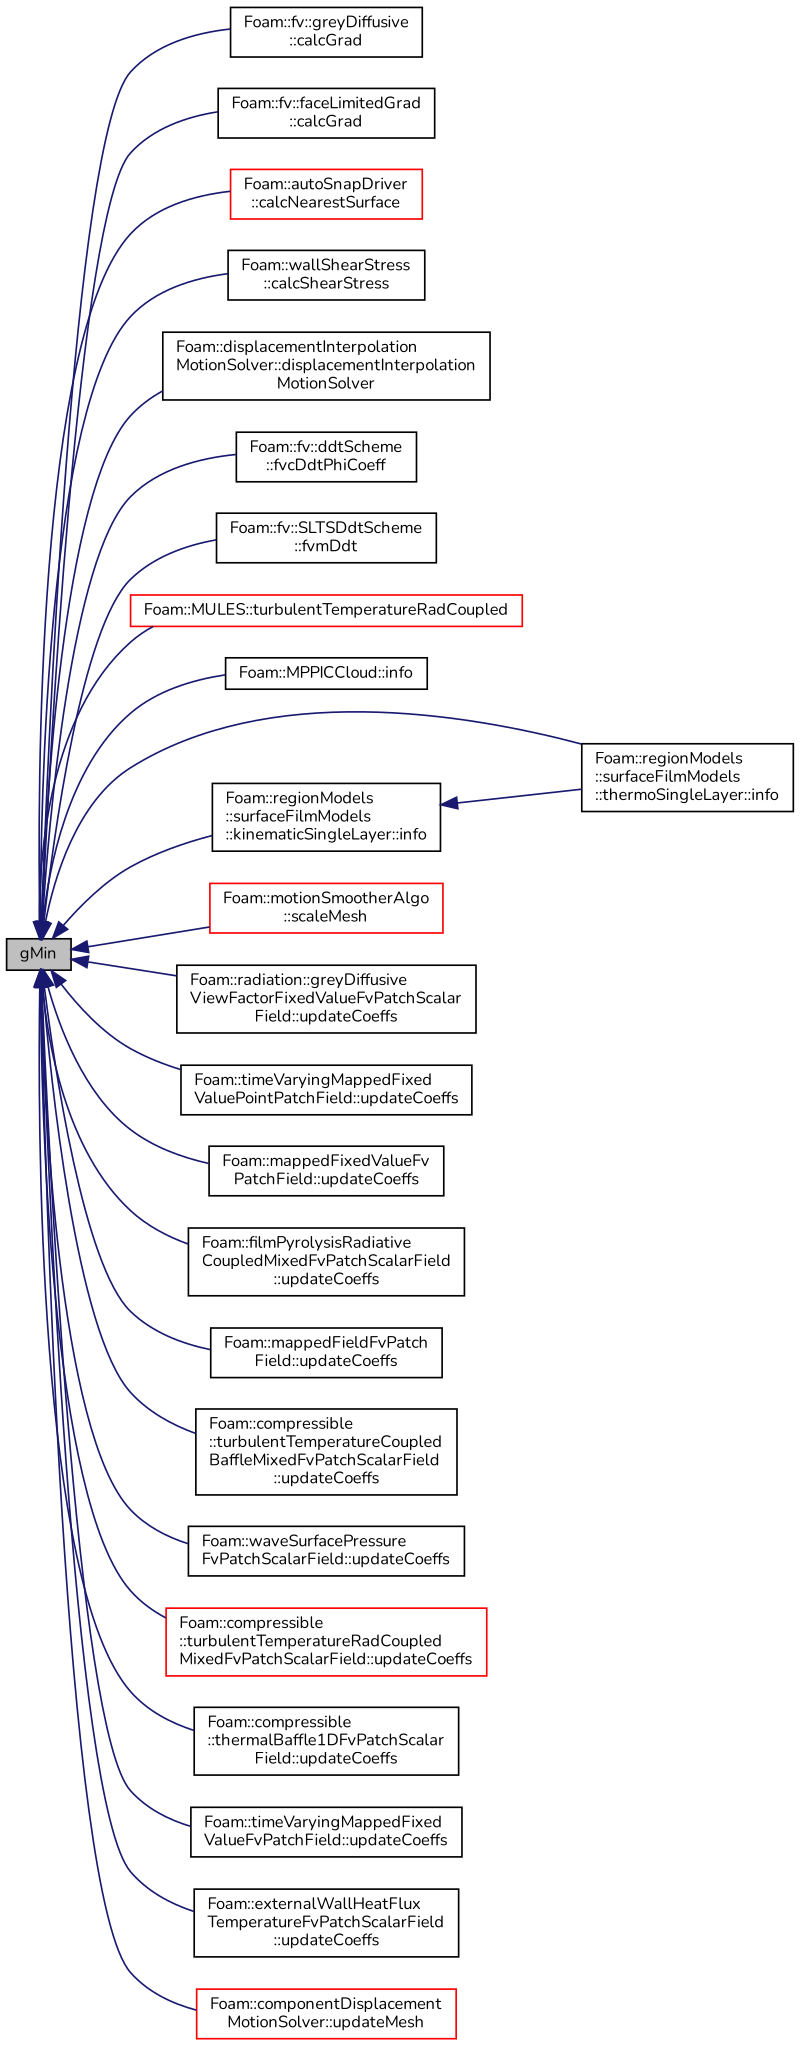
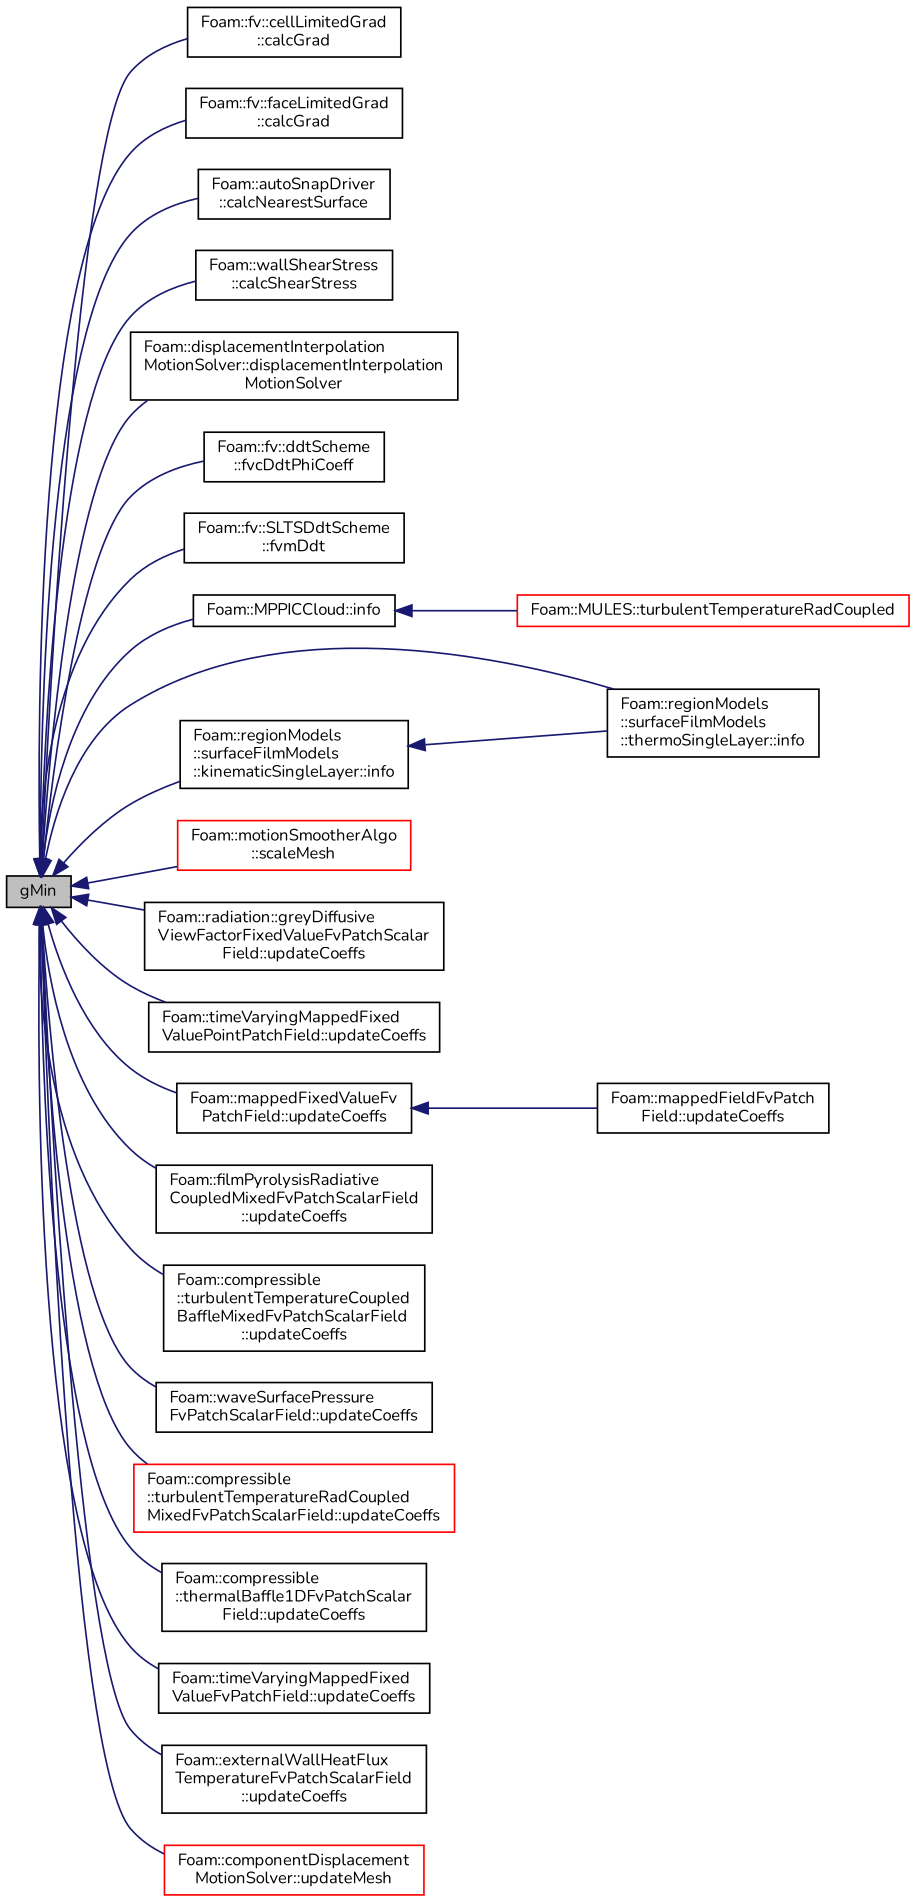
(326, 32) -> (294, 32)
(326, 194) -> (294, 194)
(96, 684) -> (465, 611)
(82, 1198) -> (513, 1108)
